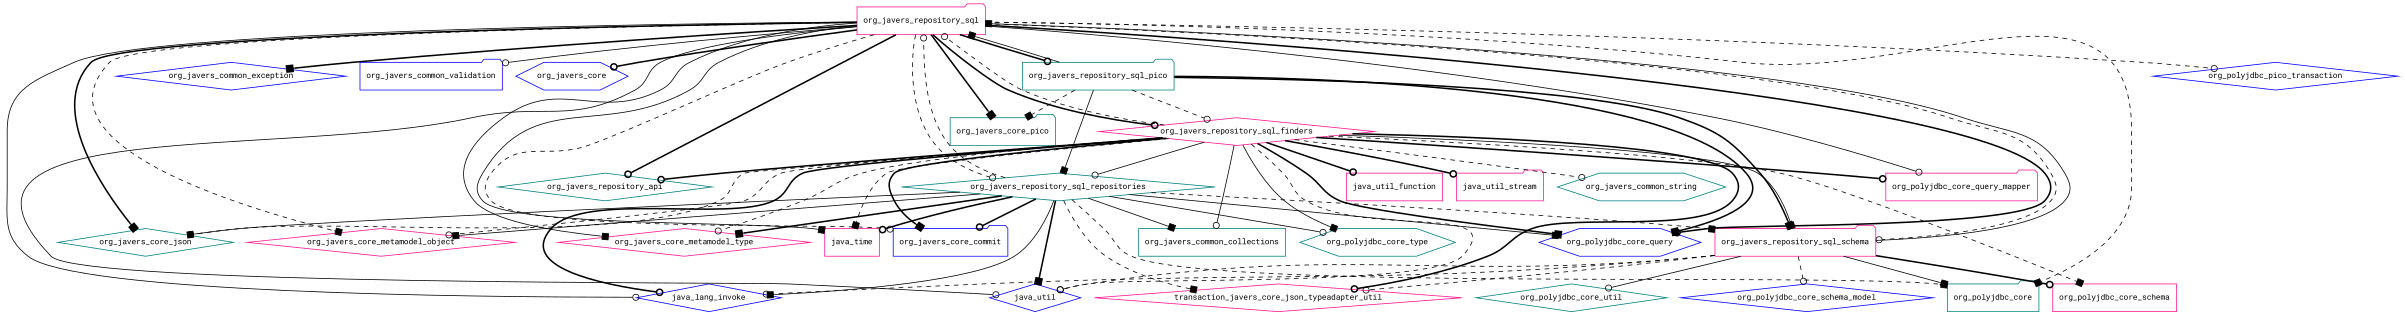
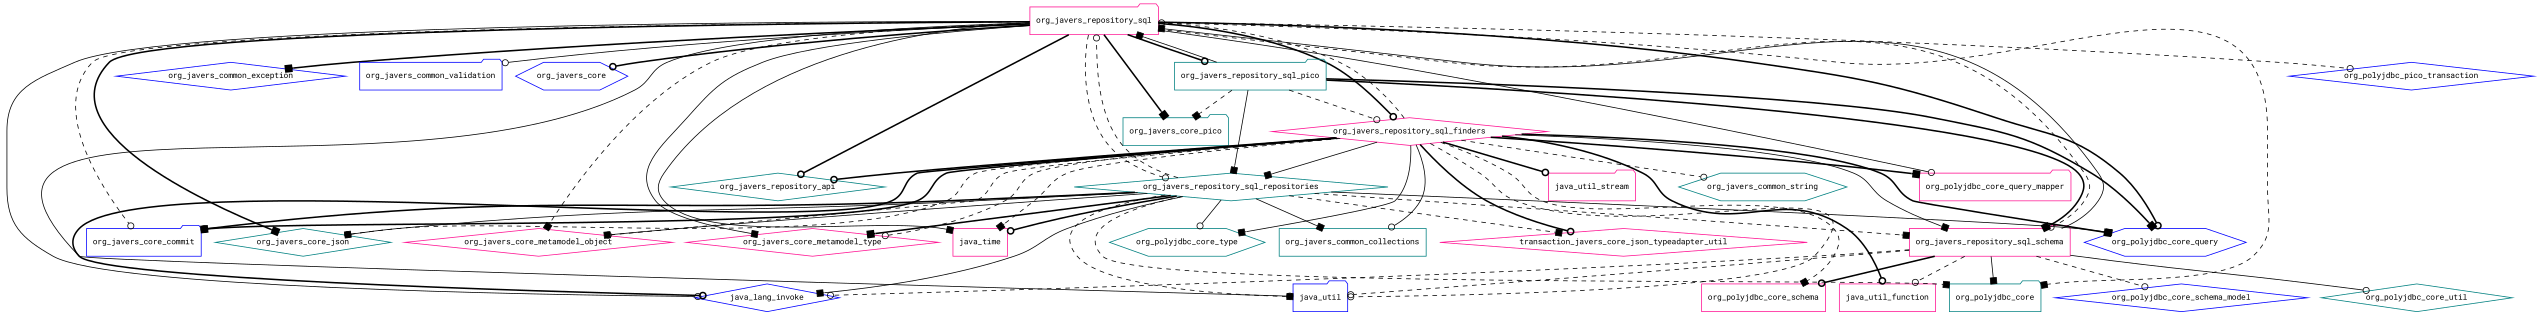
(1584, 156) -> (1701, 153)
(1151, 158) -> (1325, 158)
(1047, 239) -> (1115, 276)
(1542, 274) -> (1941, 269)
(1035, 298) -> (1320, 298)
